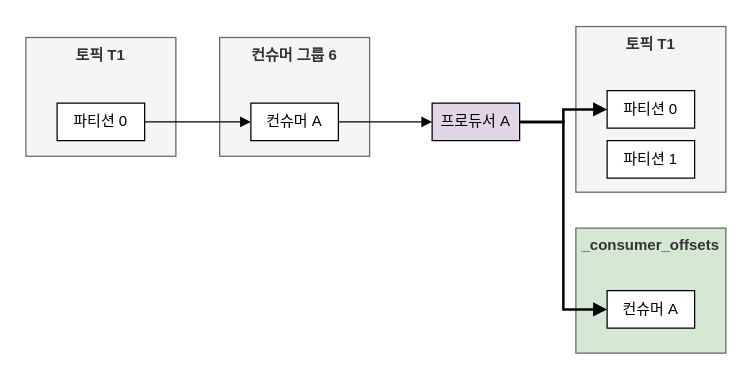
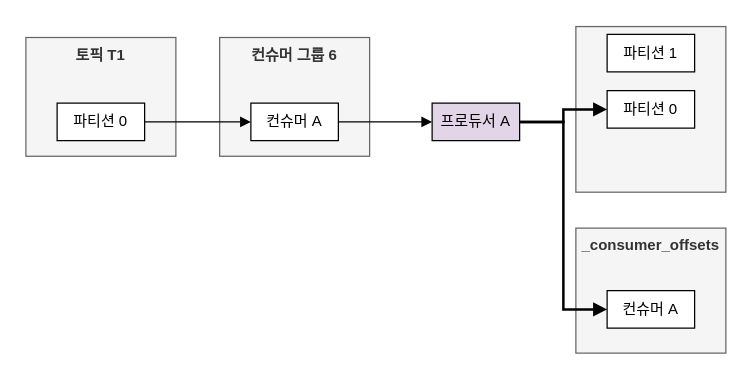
(651, 159) -> (651, 53)
(651, 246) -> (651, 246)
